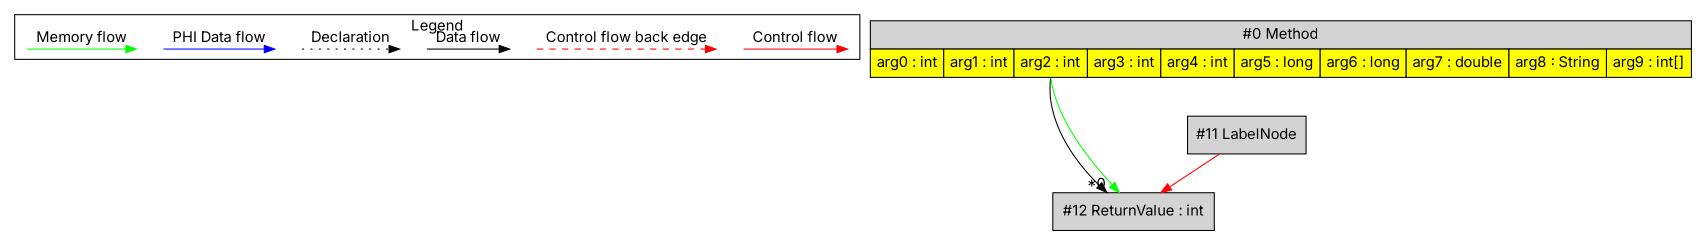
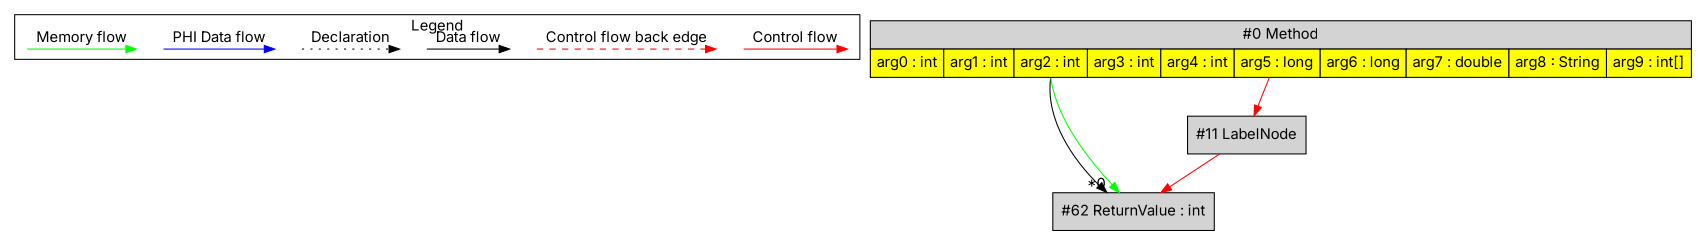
none -> (1264, 92)
(1134, 212) -> (1134, 212)
